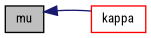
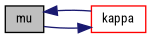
none -> (61, 28)
